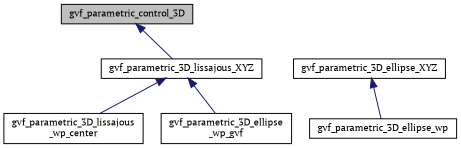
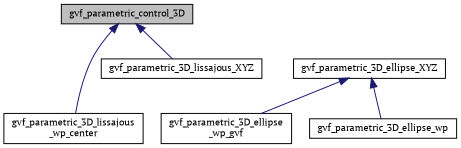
(128, 98) -> (87, 69)
(205, 100) -> (300, 98)
